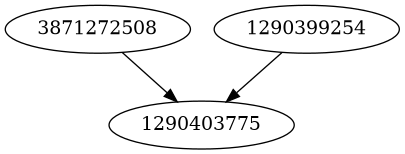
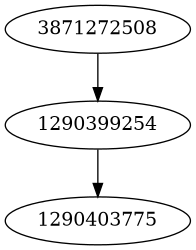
(145, 73) -> (98, 71)
